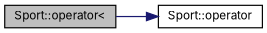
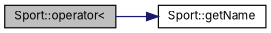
(210, 17) -> (212, 17)
